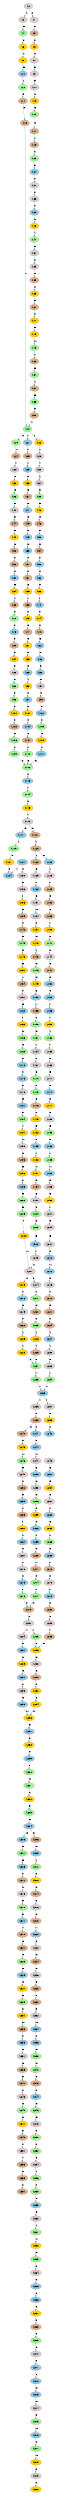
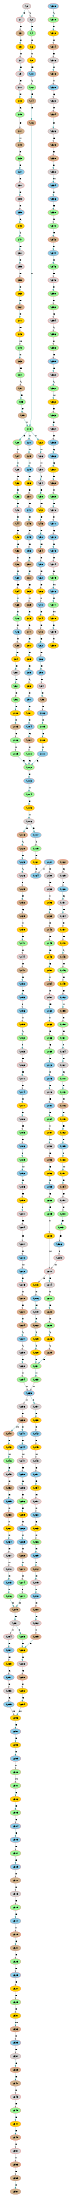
(36, 855) -> none
none -> (36, 1447)
(36, 1840) -> none
